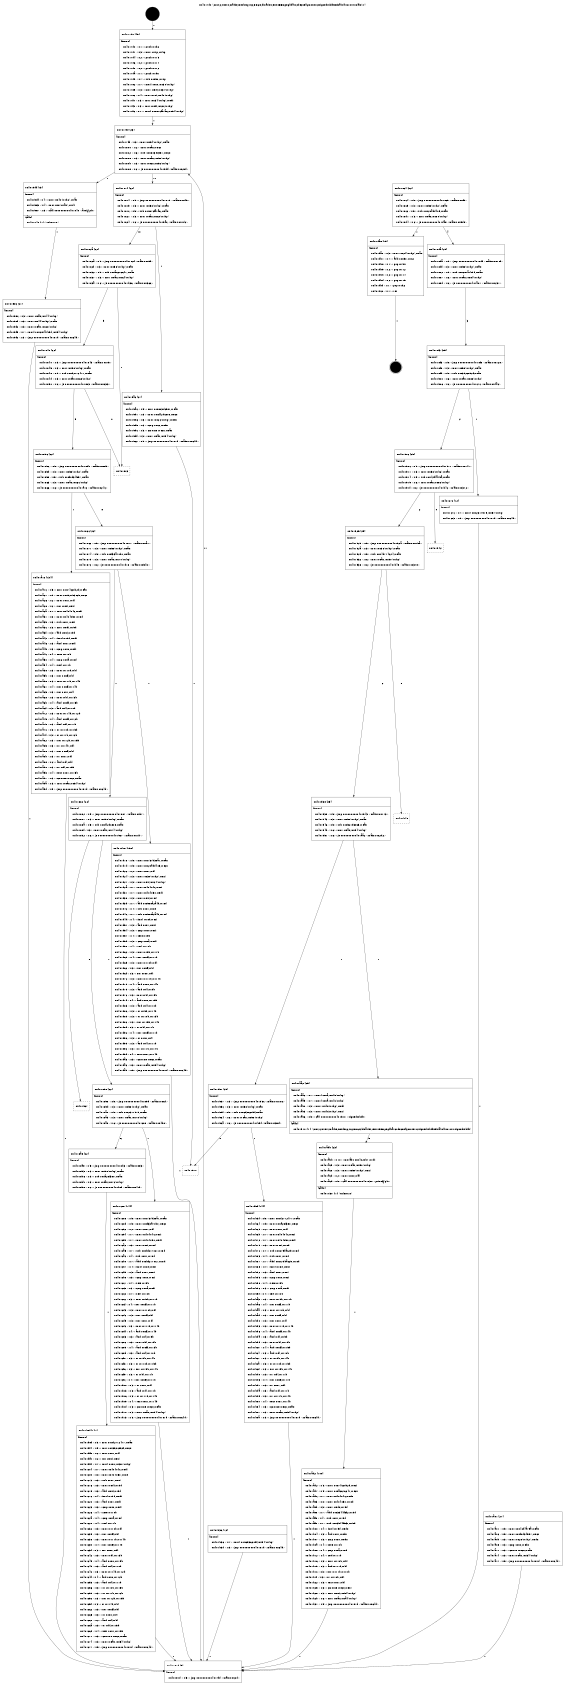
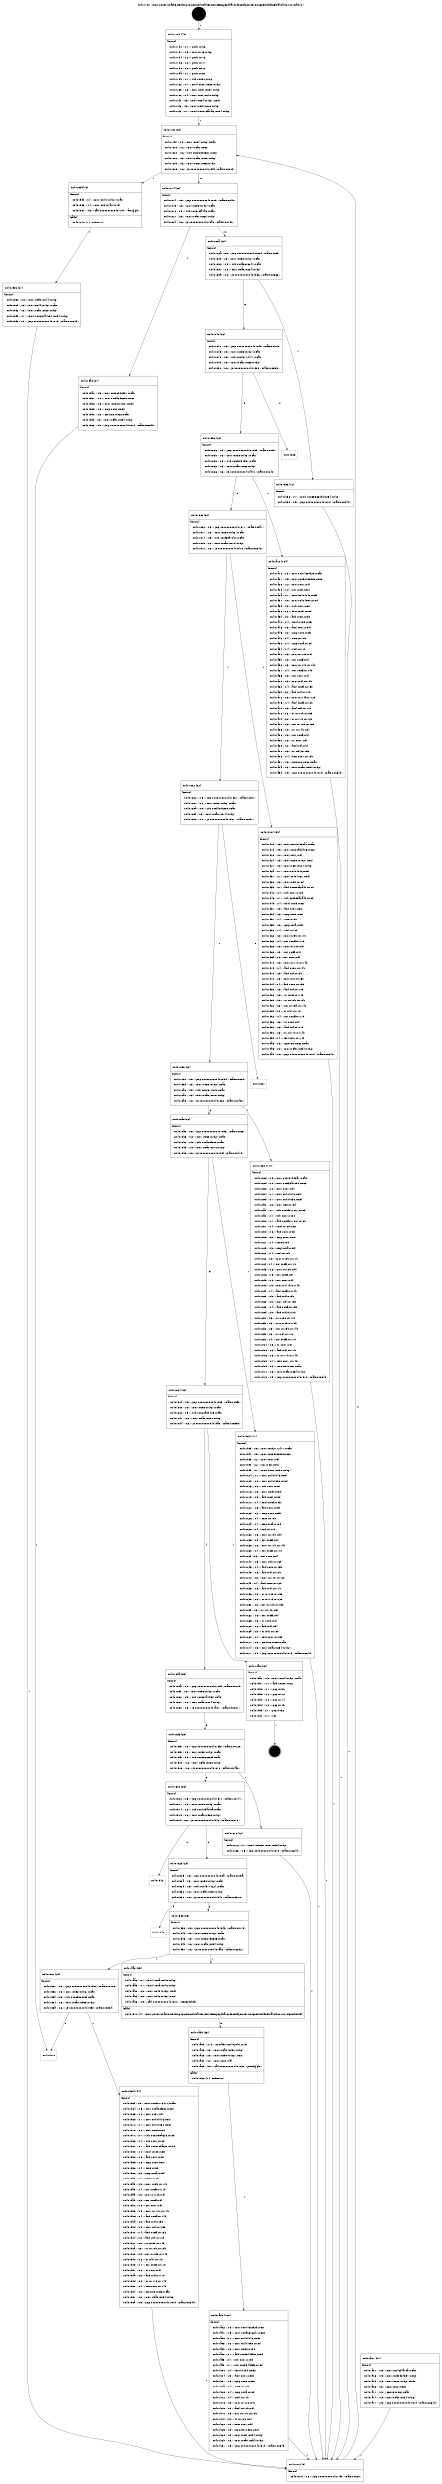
(120, 376) -> (297, 376)
none -> (207, 1271)
